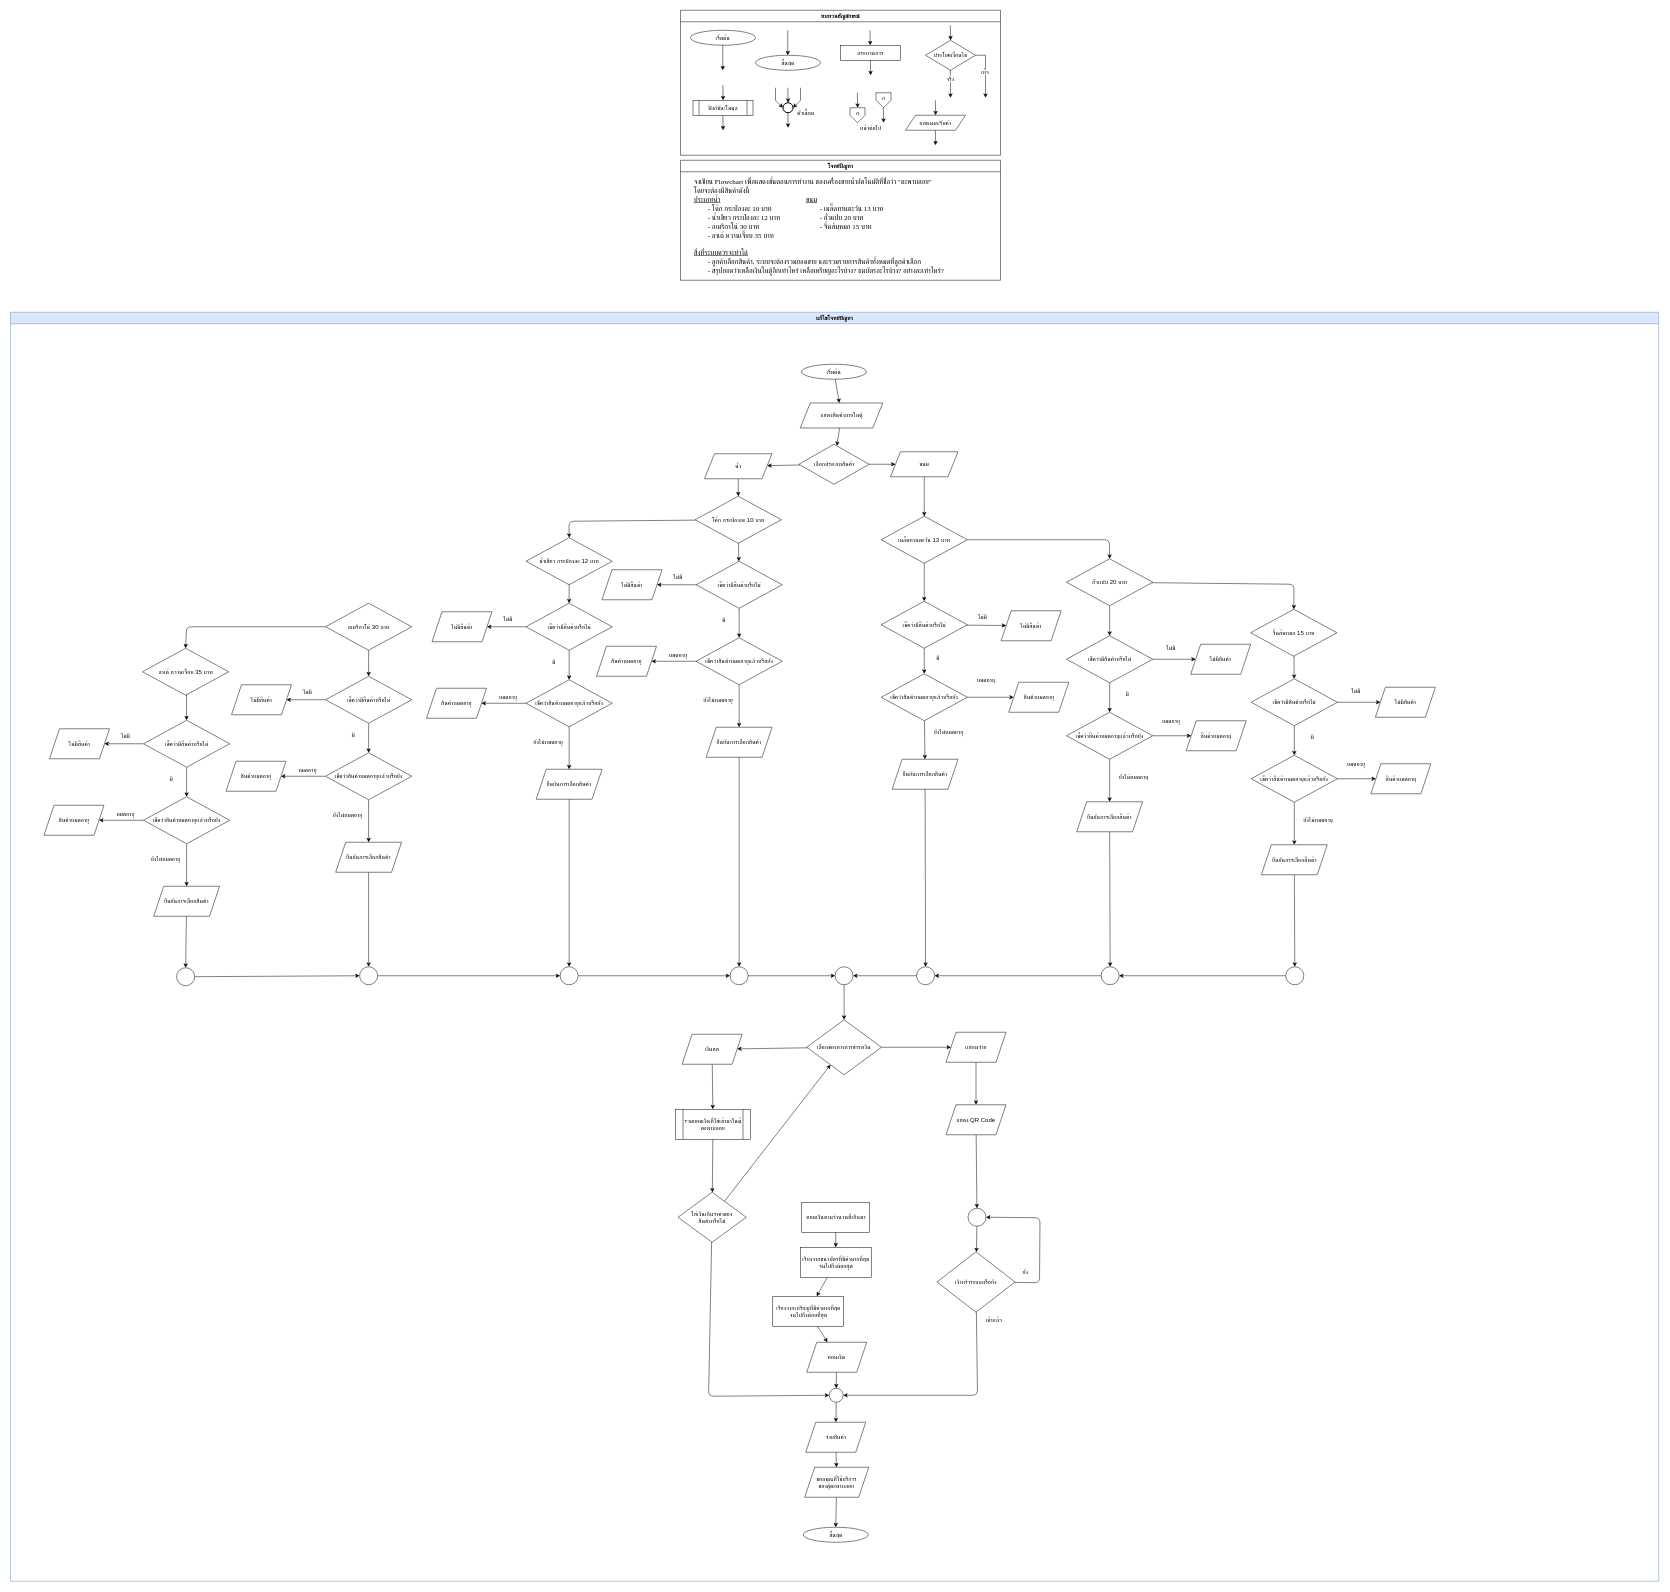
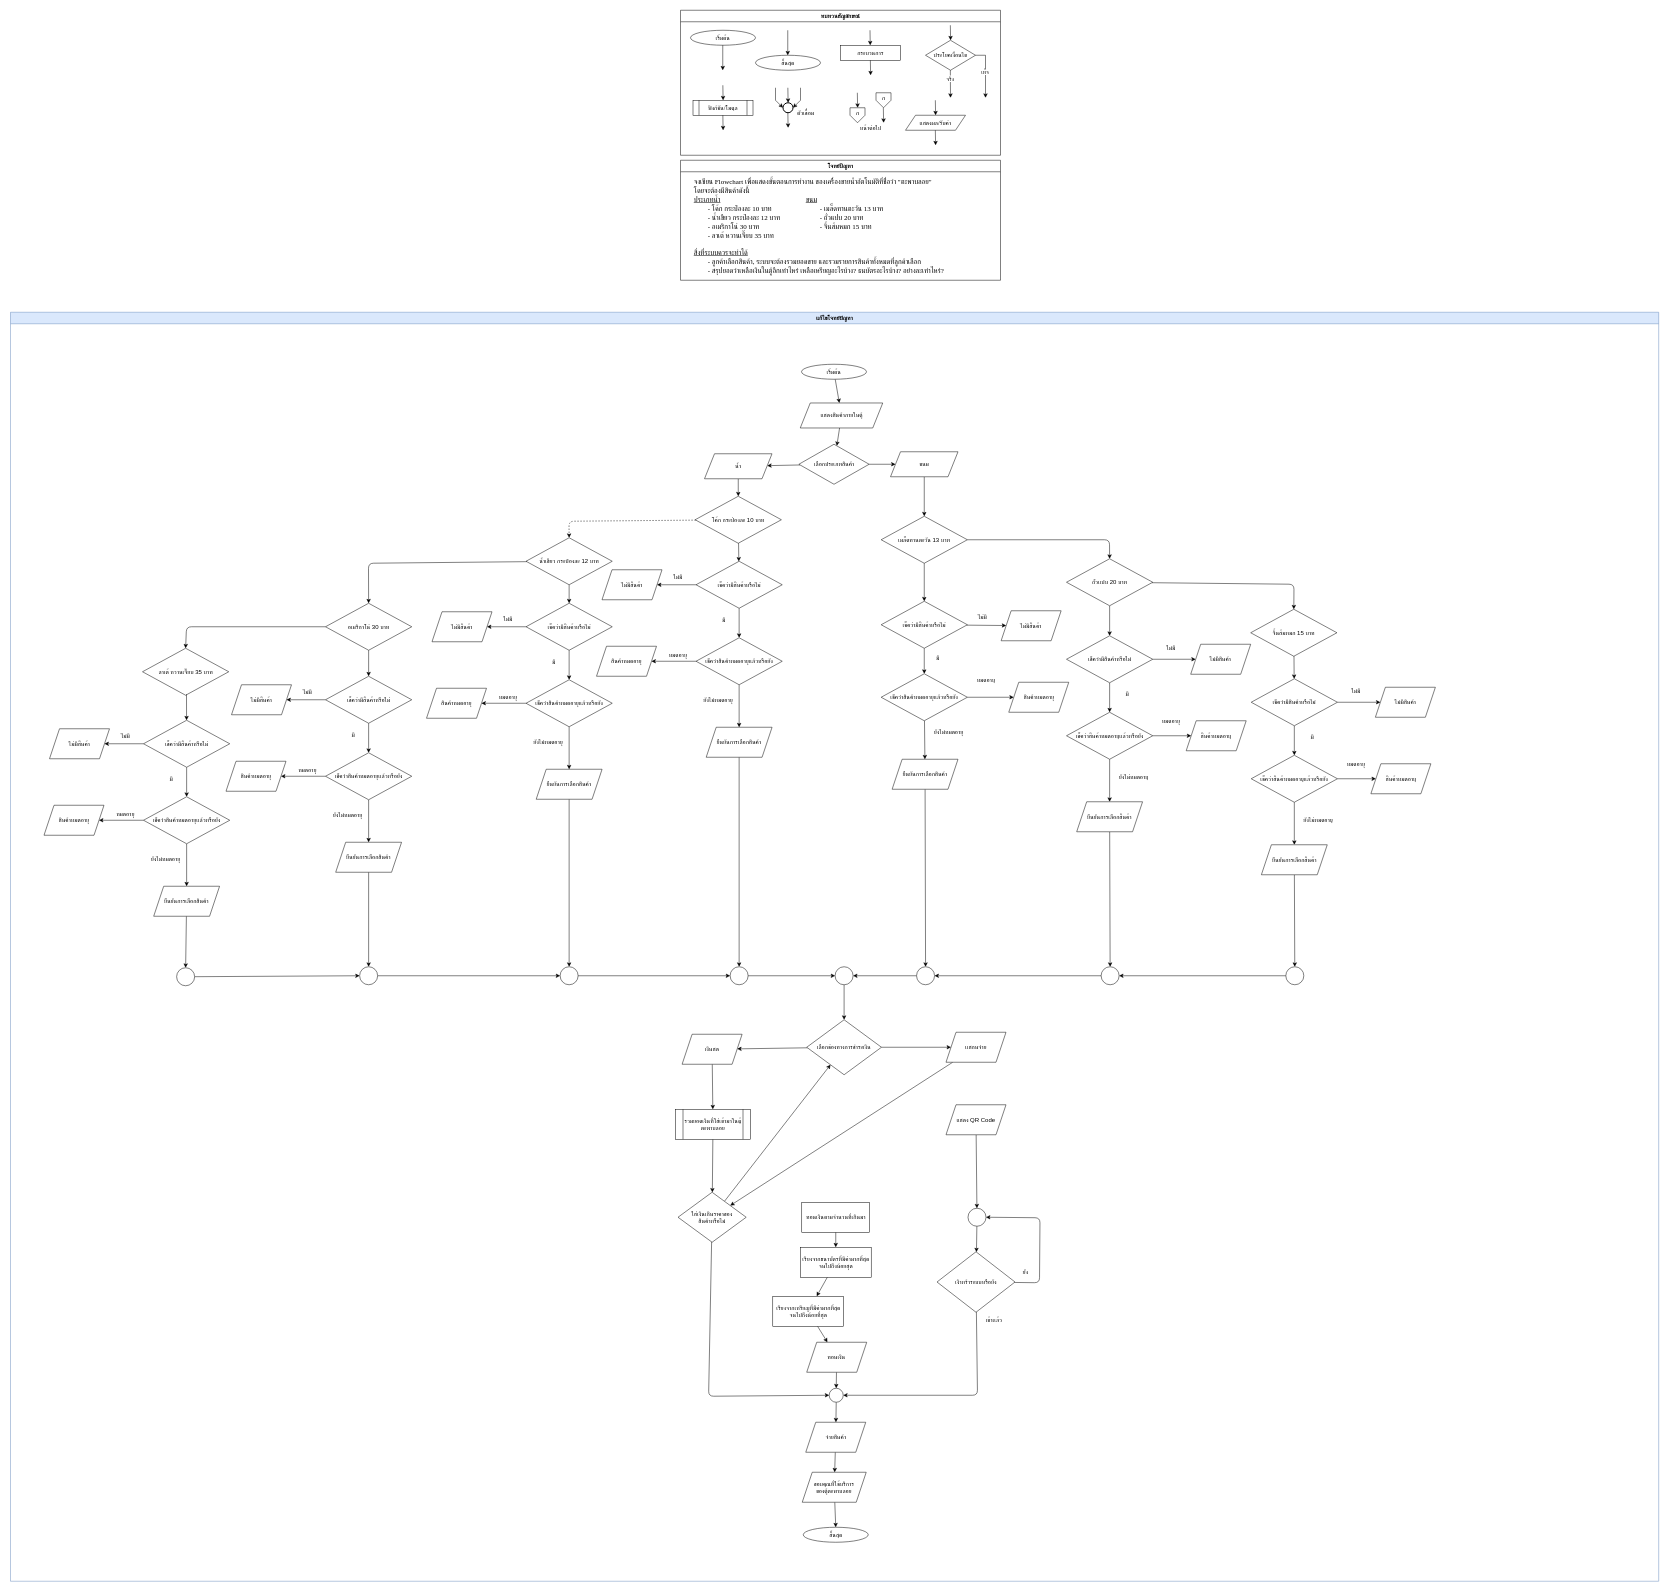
(625, 521) -> (625, 521)
none -> (368, 598)
(976, 1100) -> (734, 1203)
(836, 1482) -> (834, 1487)
